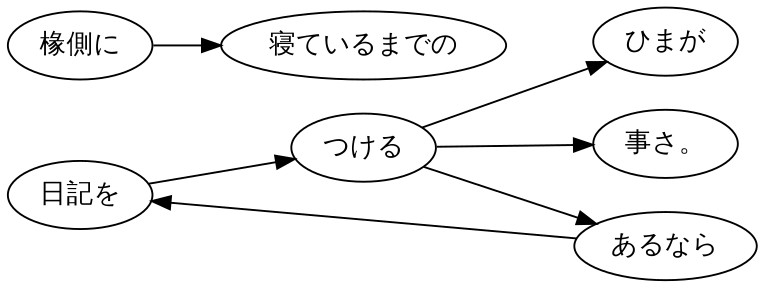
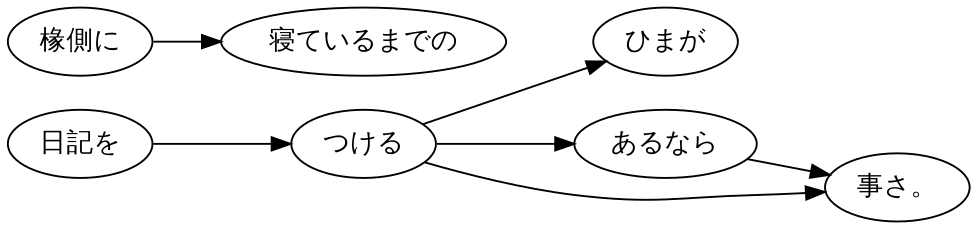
(374, 221) -> (779, 165)
